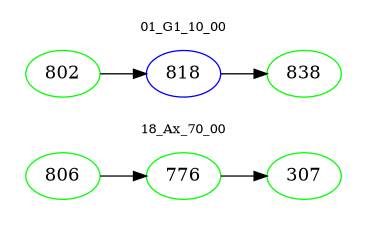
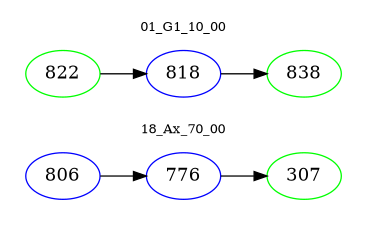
(63, 74) -> (63, 74)
(63, 176) -> (63, 176)
(184, 176) -> (184, 176)
